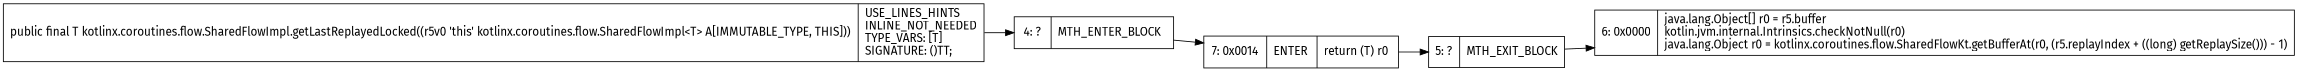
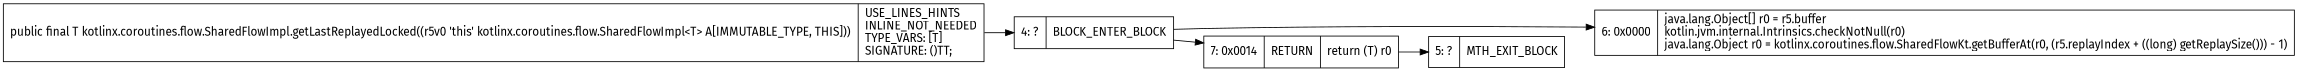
(1110, 32) -> (1110, 32)
(1575, 49) -> (1380, 27)
(1291, 52) -> (1292, 52)
